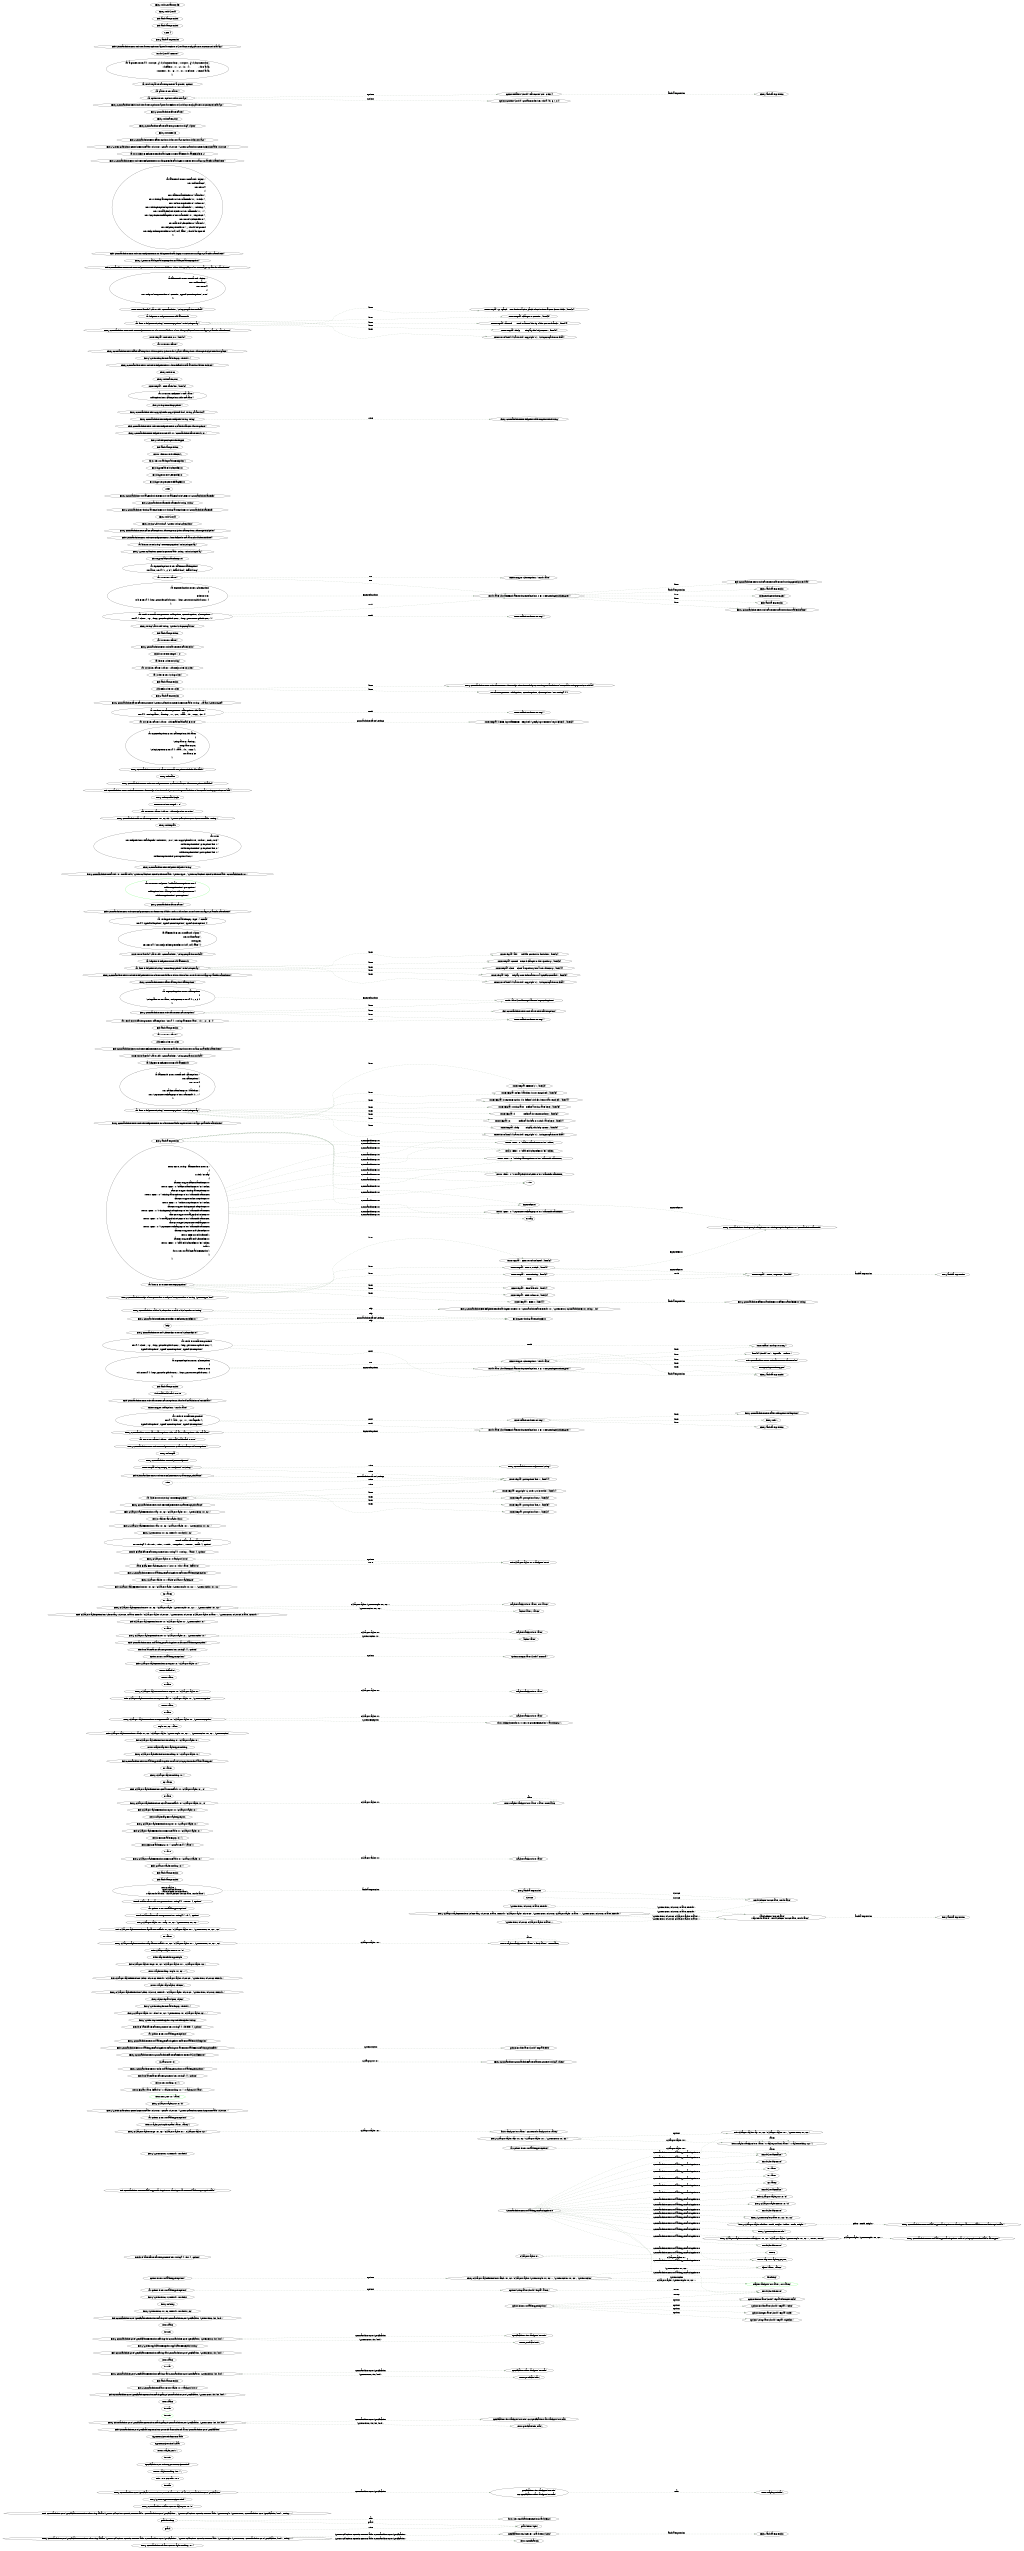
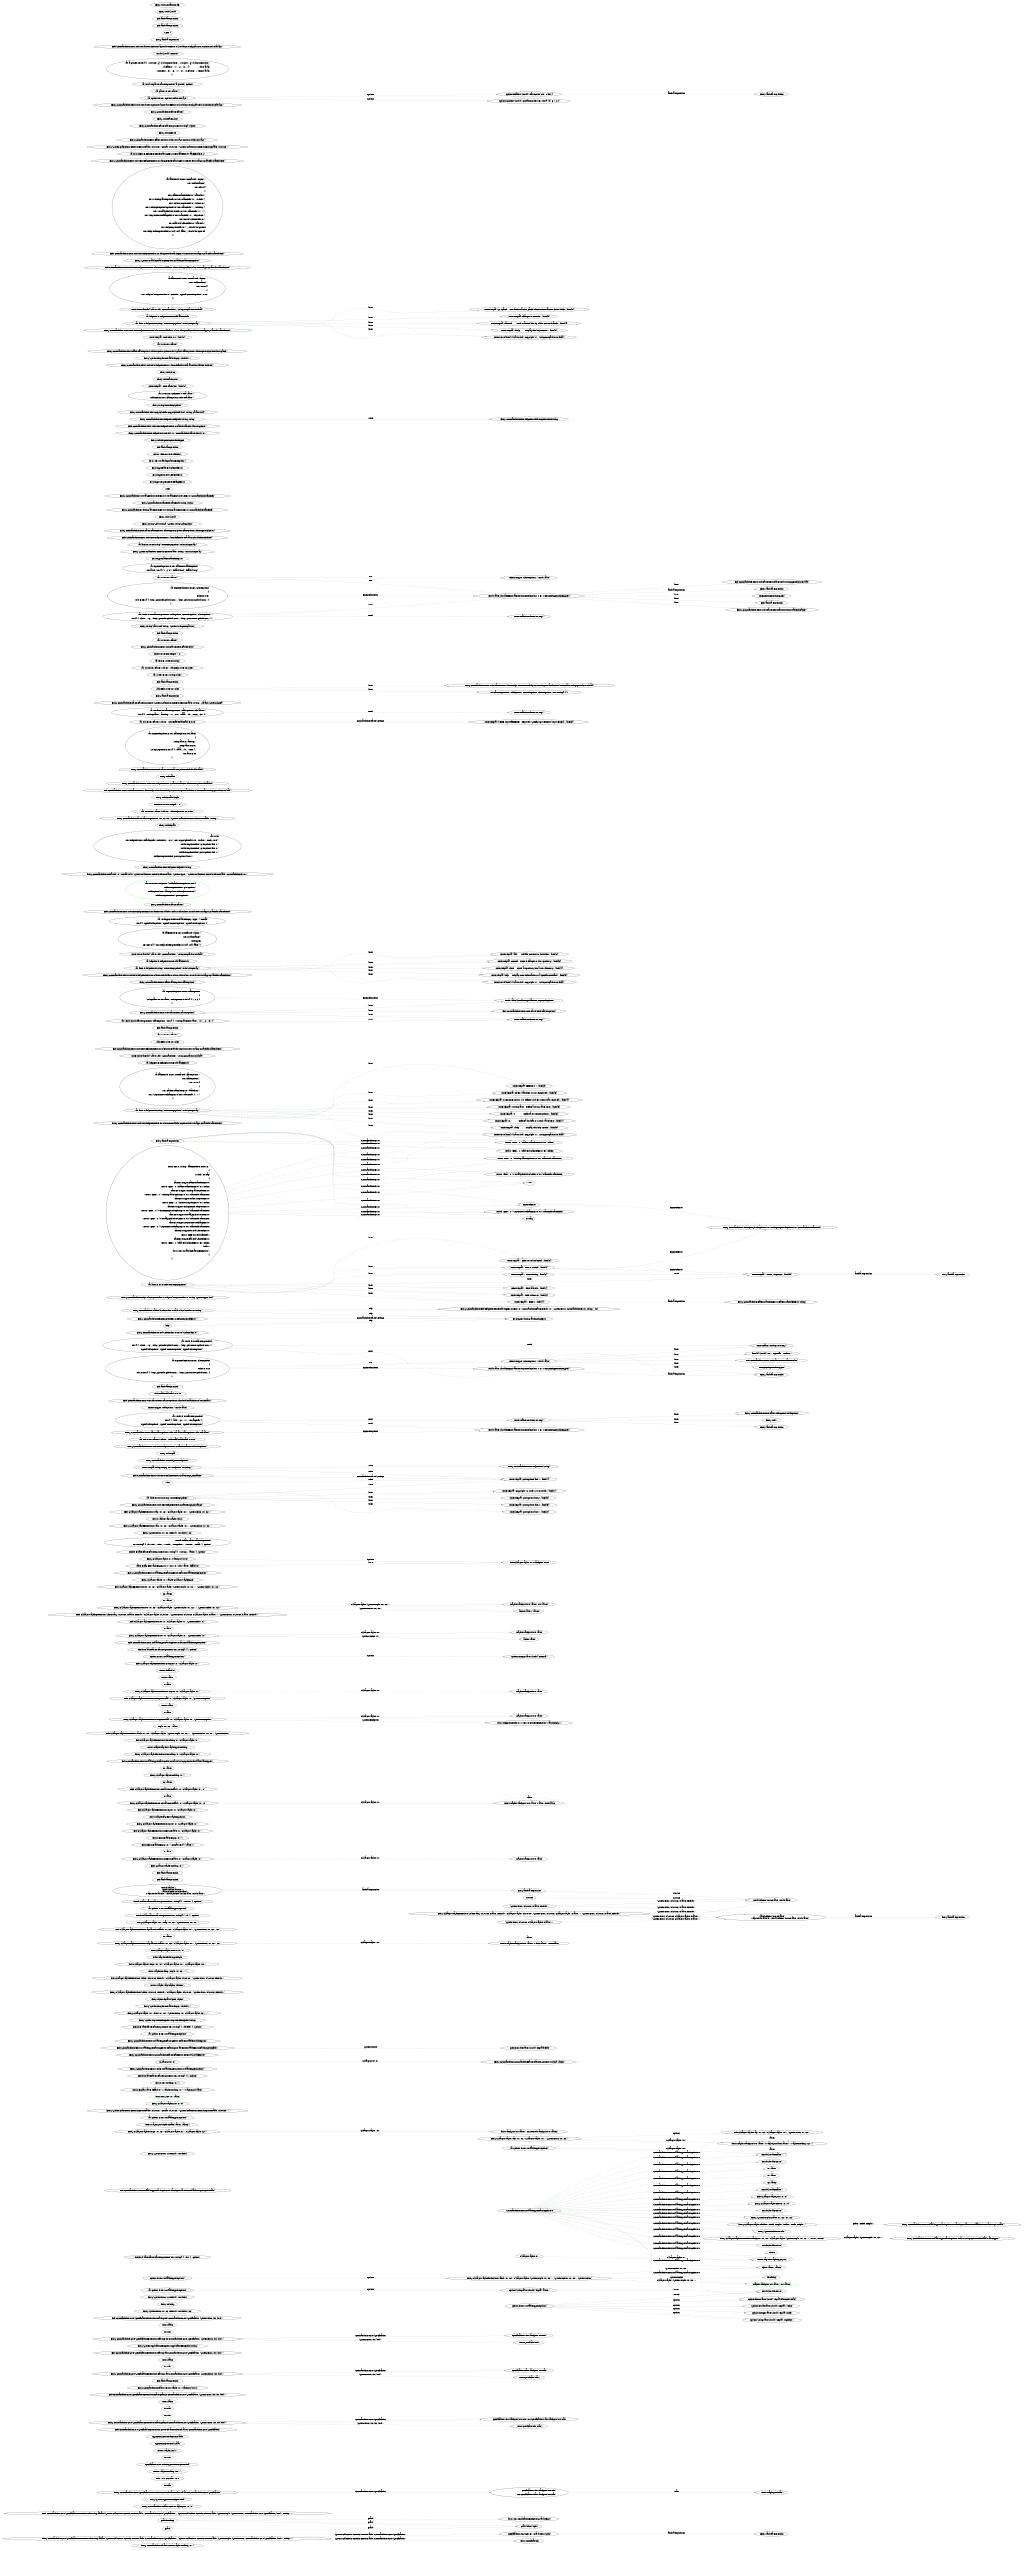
none -> (650, 1903)
(654, 2254) -> (650, 2244)
(371, 2518) -> (371, 2518)
(371, 2528) -> (371, 2528)
